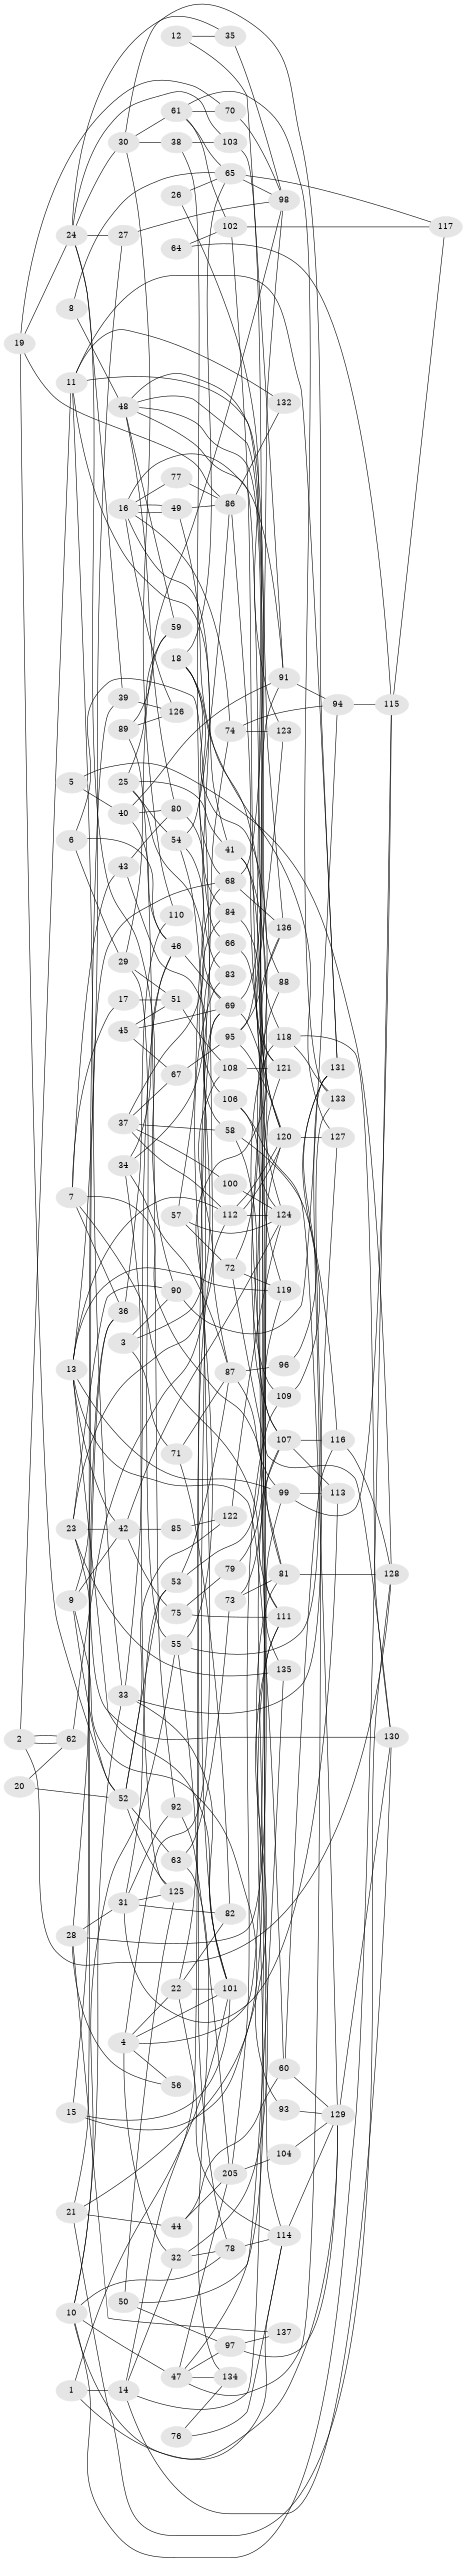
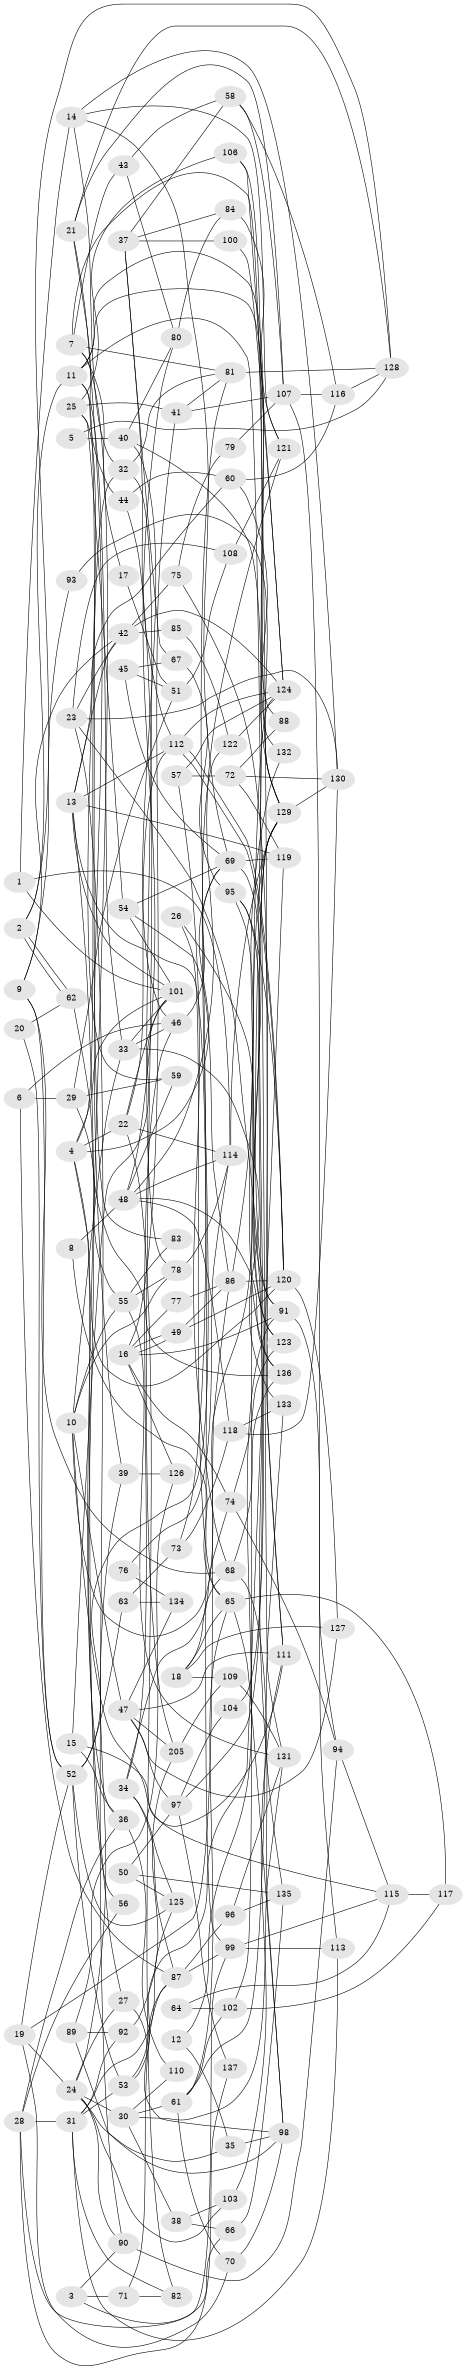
none -> (257, 1905)
(257, 2164) -> (199, 1755)
